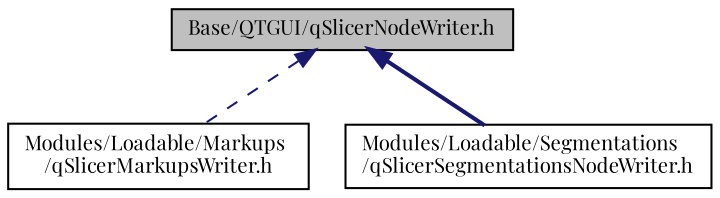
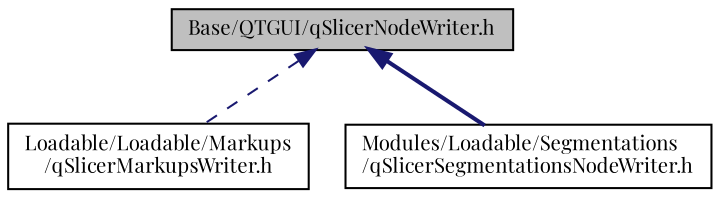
(158, 156) -> (158, 156)
